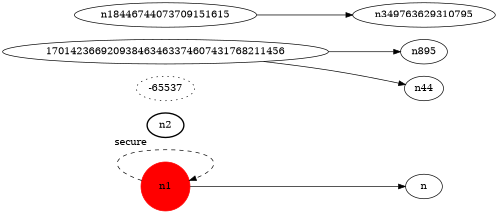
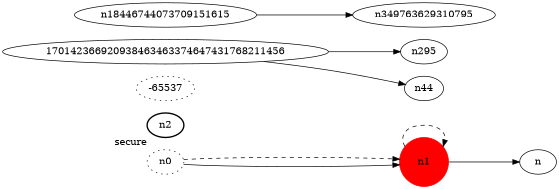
(165, 52) -> (165, 52)
(424, 52) -> (424, 52)
none -> (165, 162)
